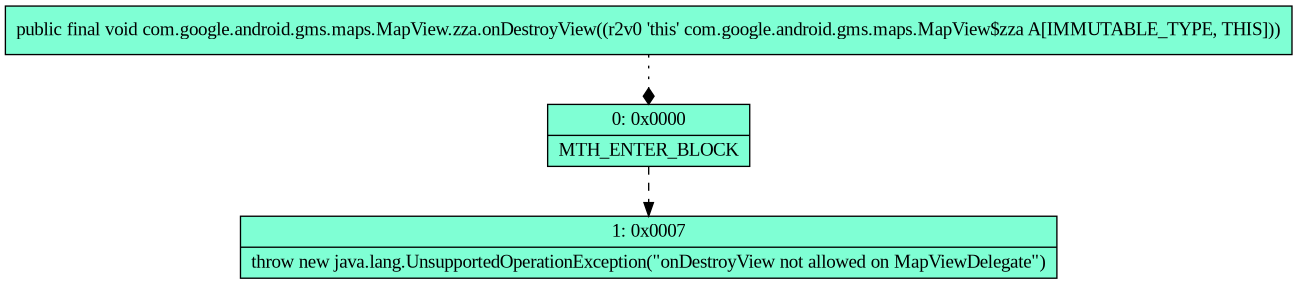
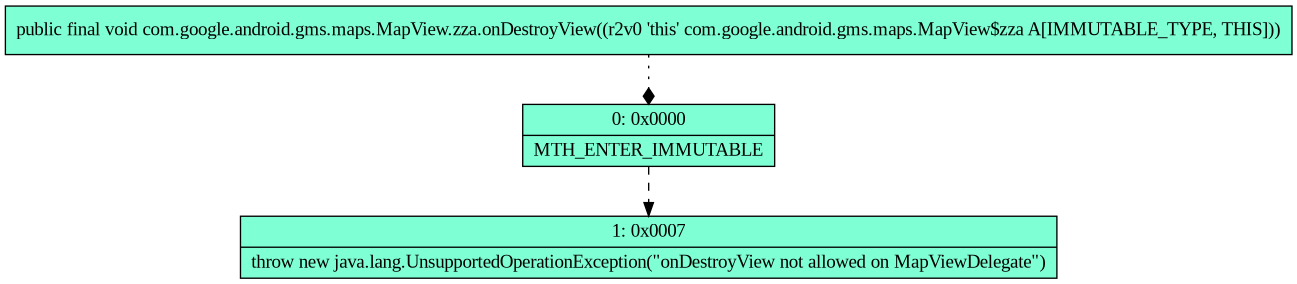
(649, 150) -> (649, 150)
